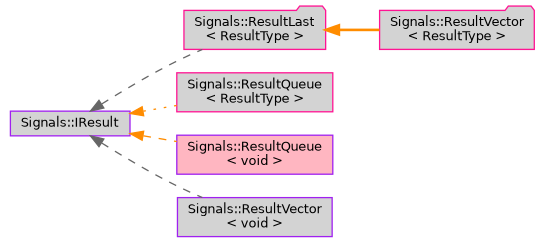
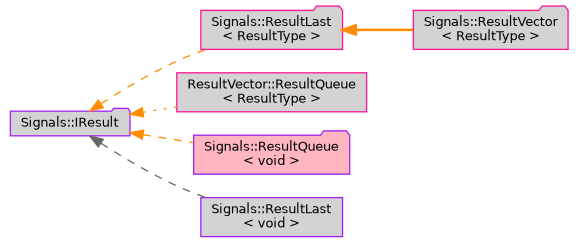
(151, 75) -> (152, 74)
(255, 92) -> (272, 92)
(70, 123) -> (70, 123)
(255, 155) -> (272, 155)
(255, 217) -> (272, 217)
